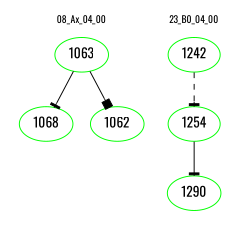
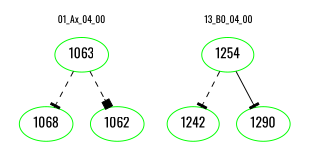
(82, 21) -> (82, 21)
(194, 21) -> (229, 21)
(97, 85) -> (97, 85)
(65, 87) -> (65, 87)
(194, 87) -> (212, 87)
